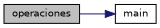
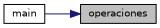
(92, 14) -> (58, 14)
